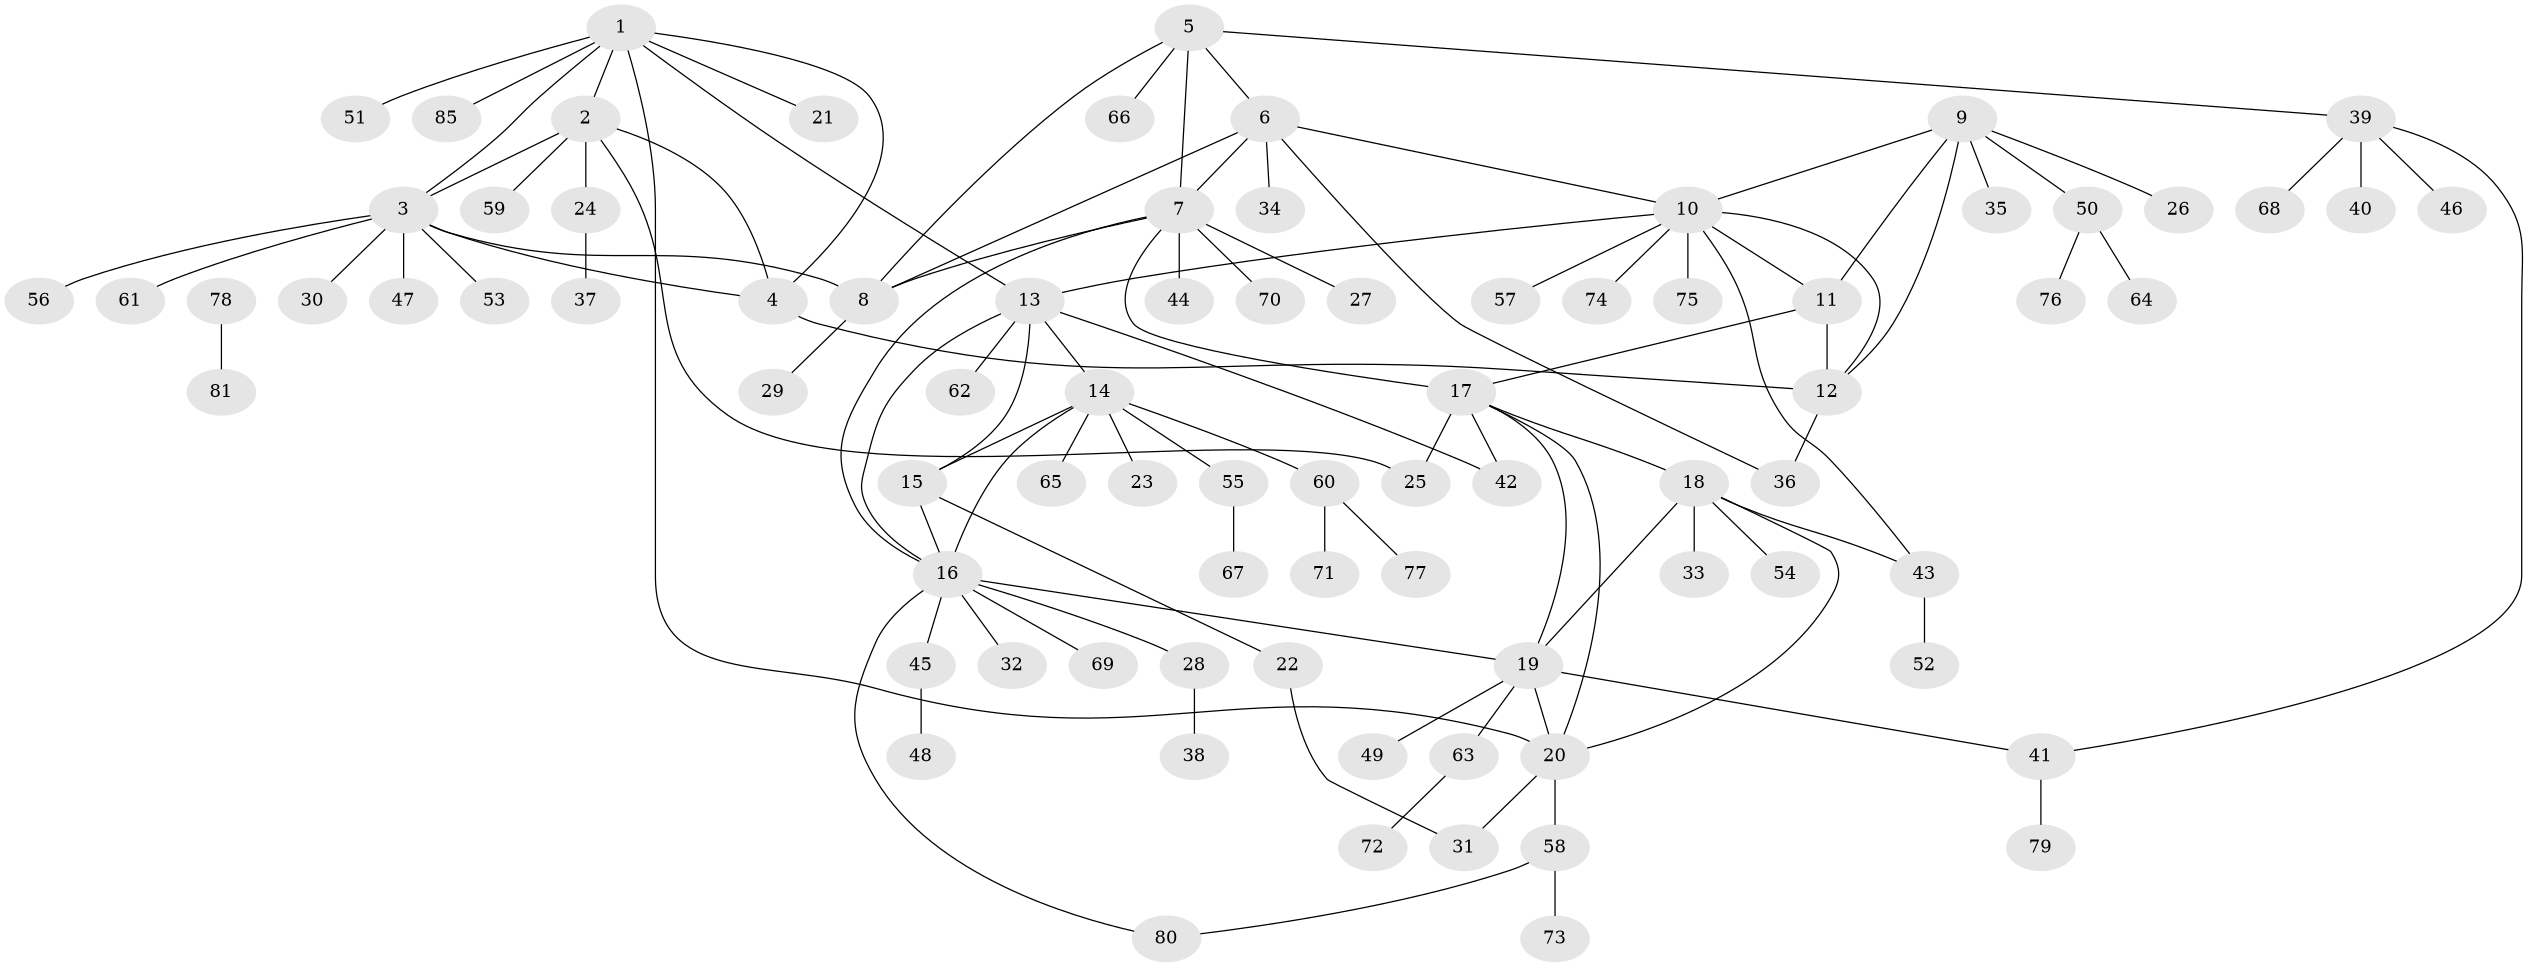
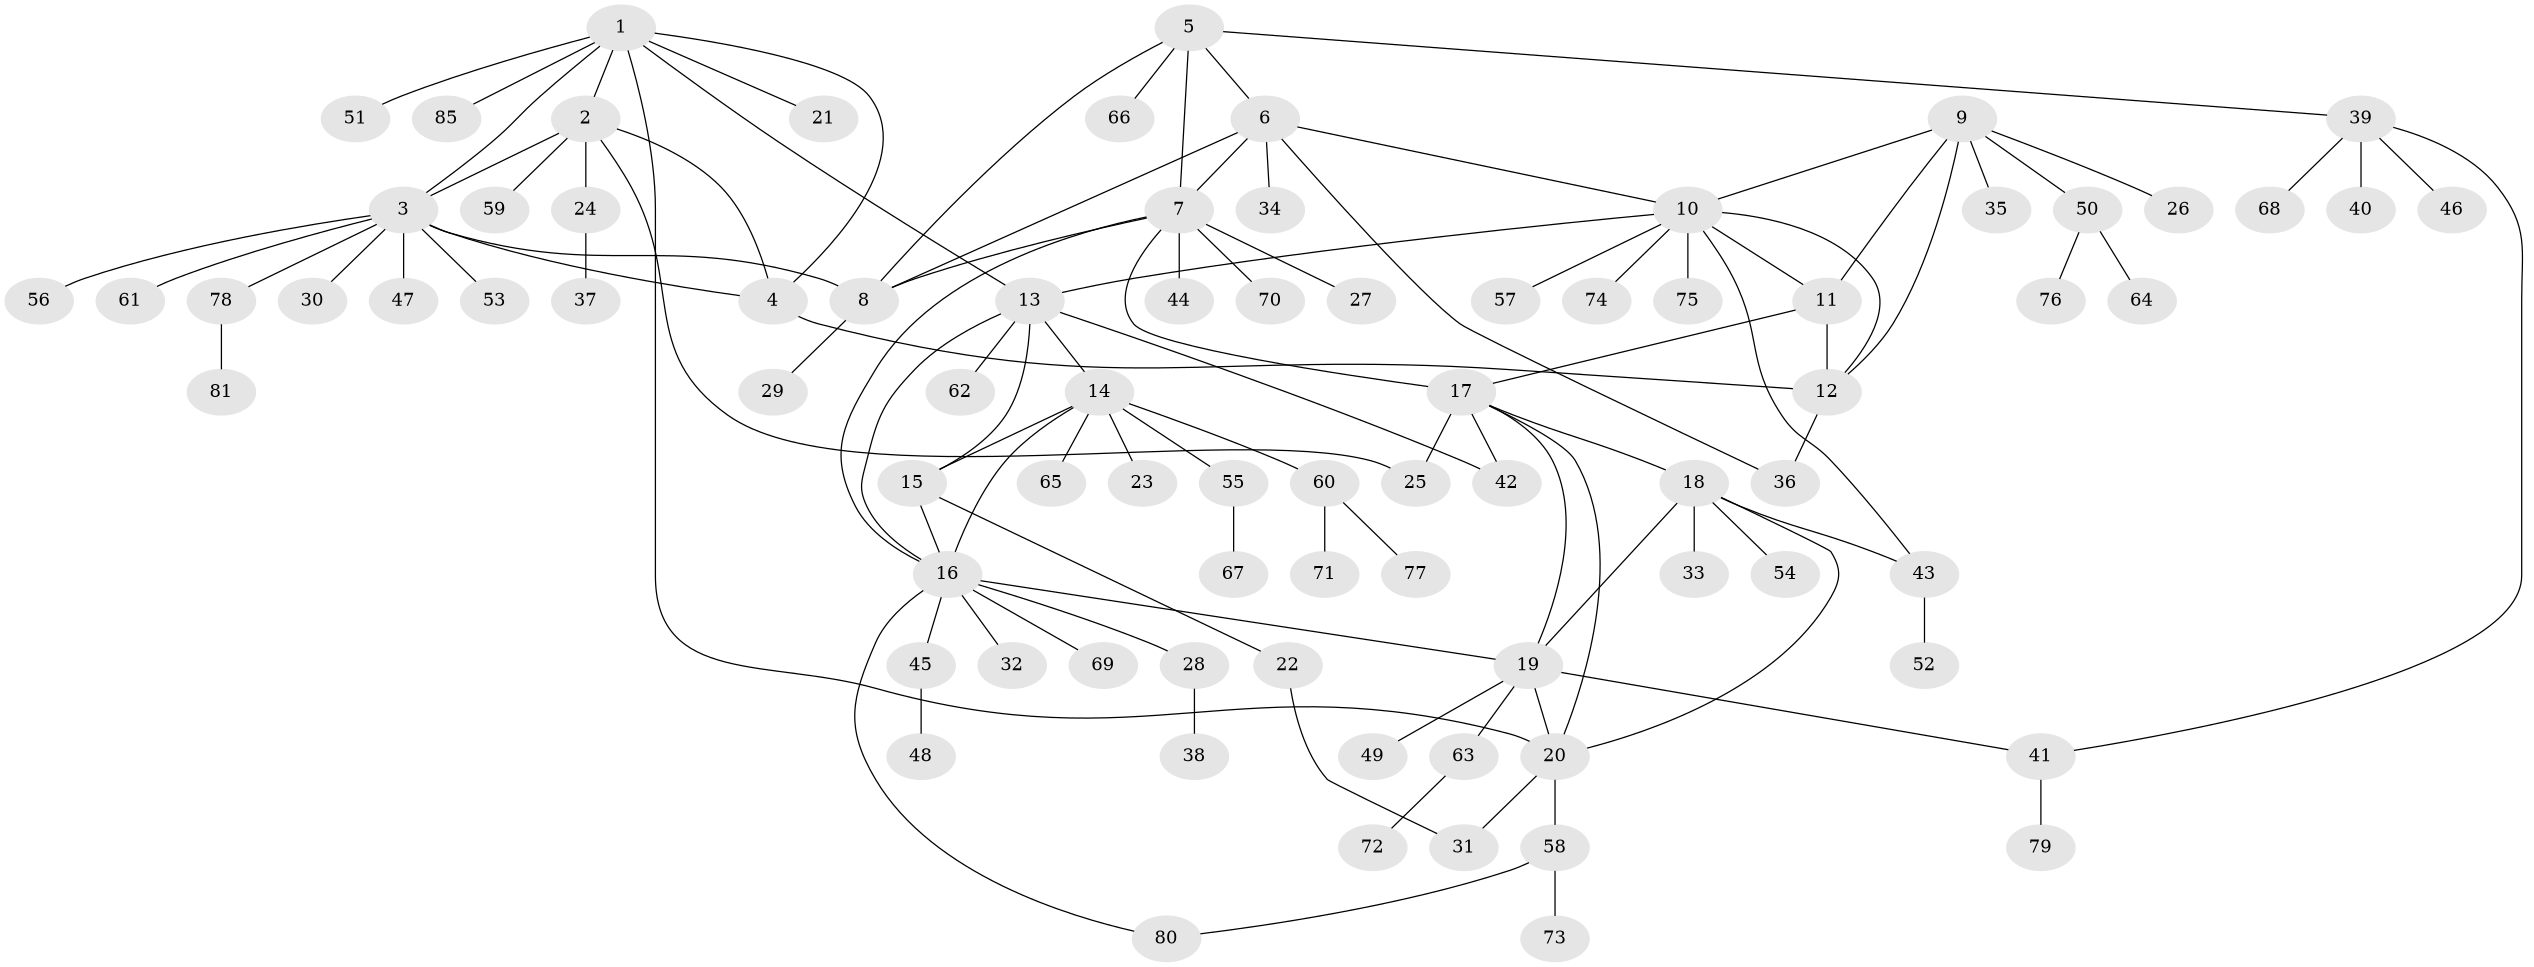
none -> (313, 256)
